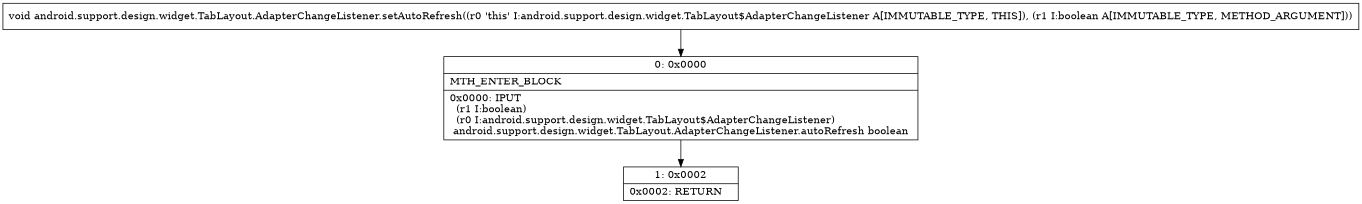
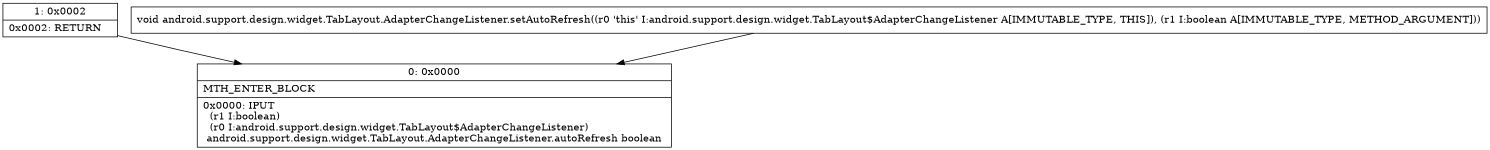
(681, 150) -> (176, 49)
